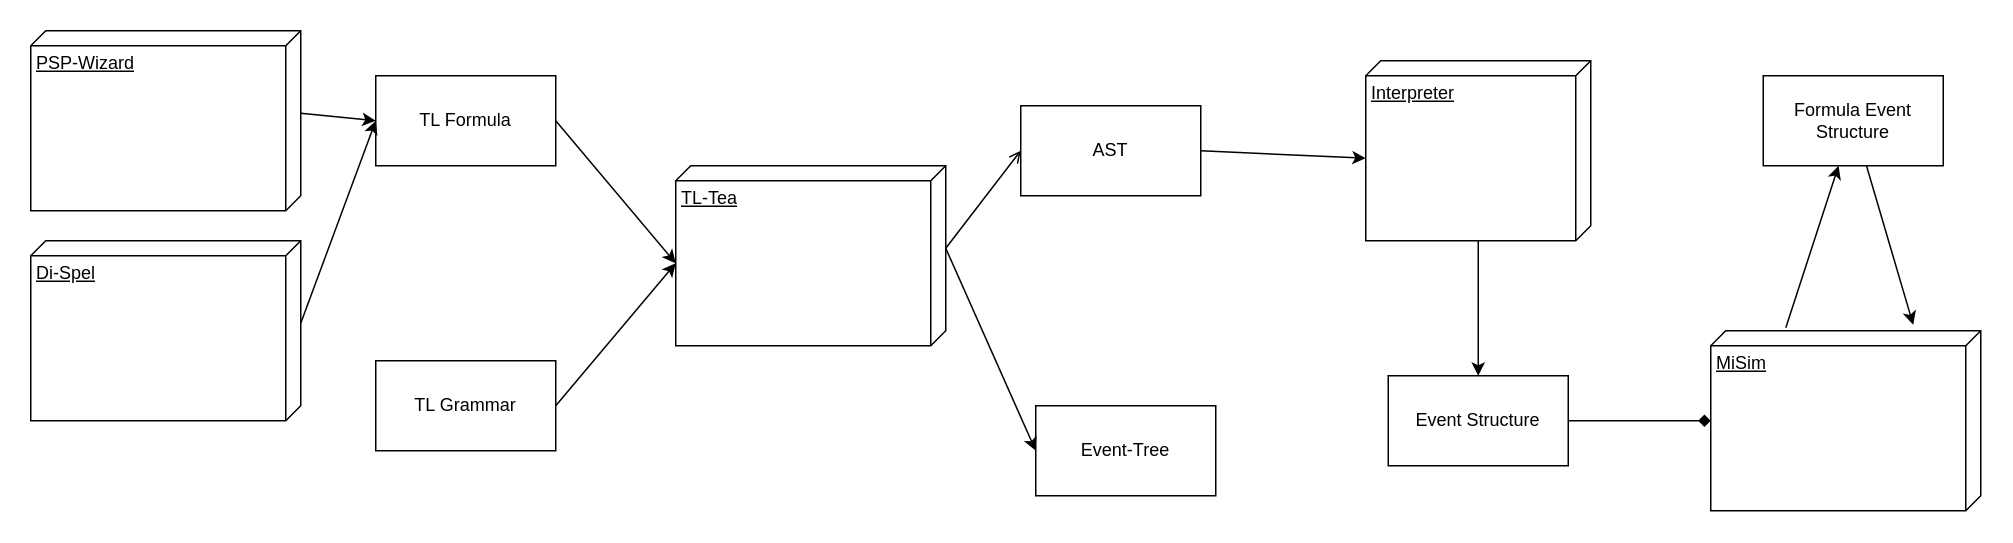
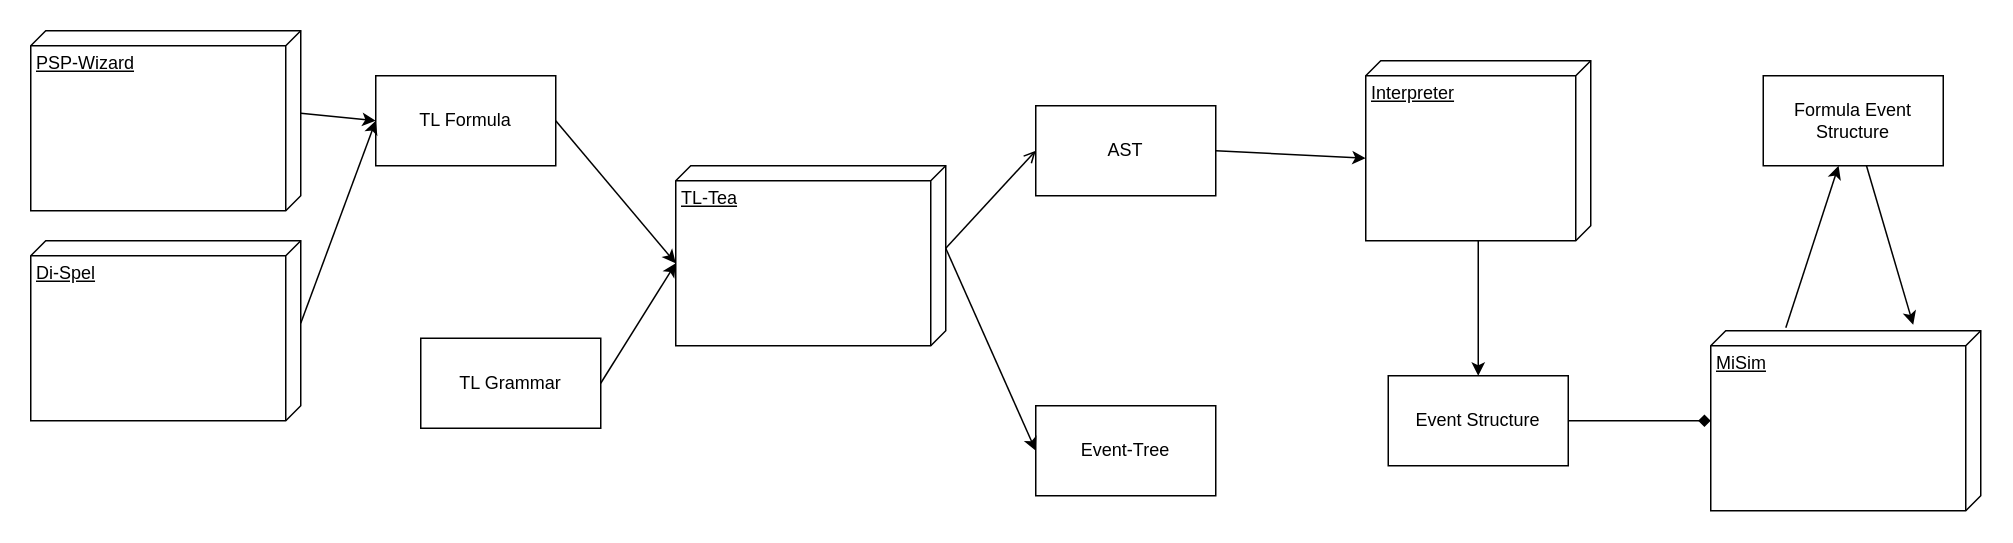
(1111, 151) -> (1126, 151)
(466, 406) -> (511, 383)
